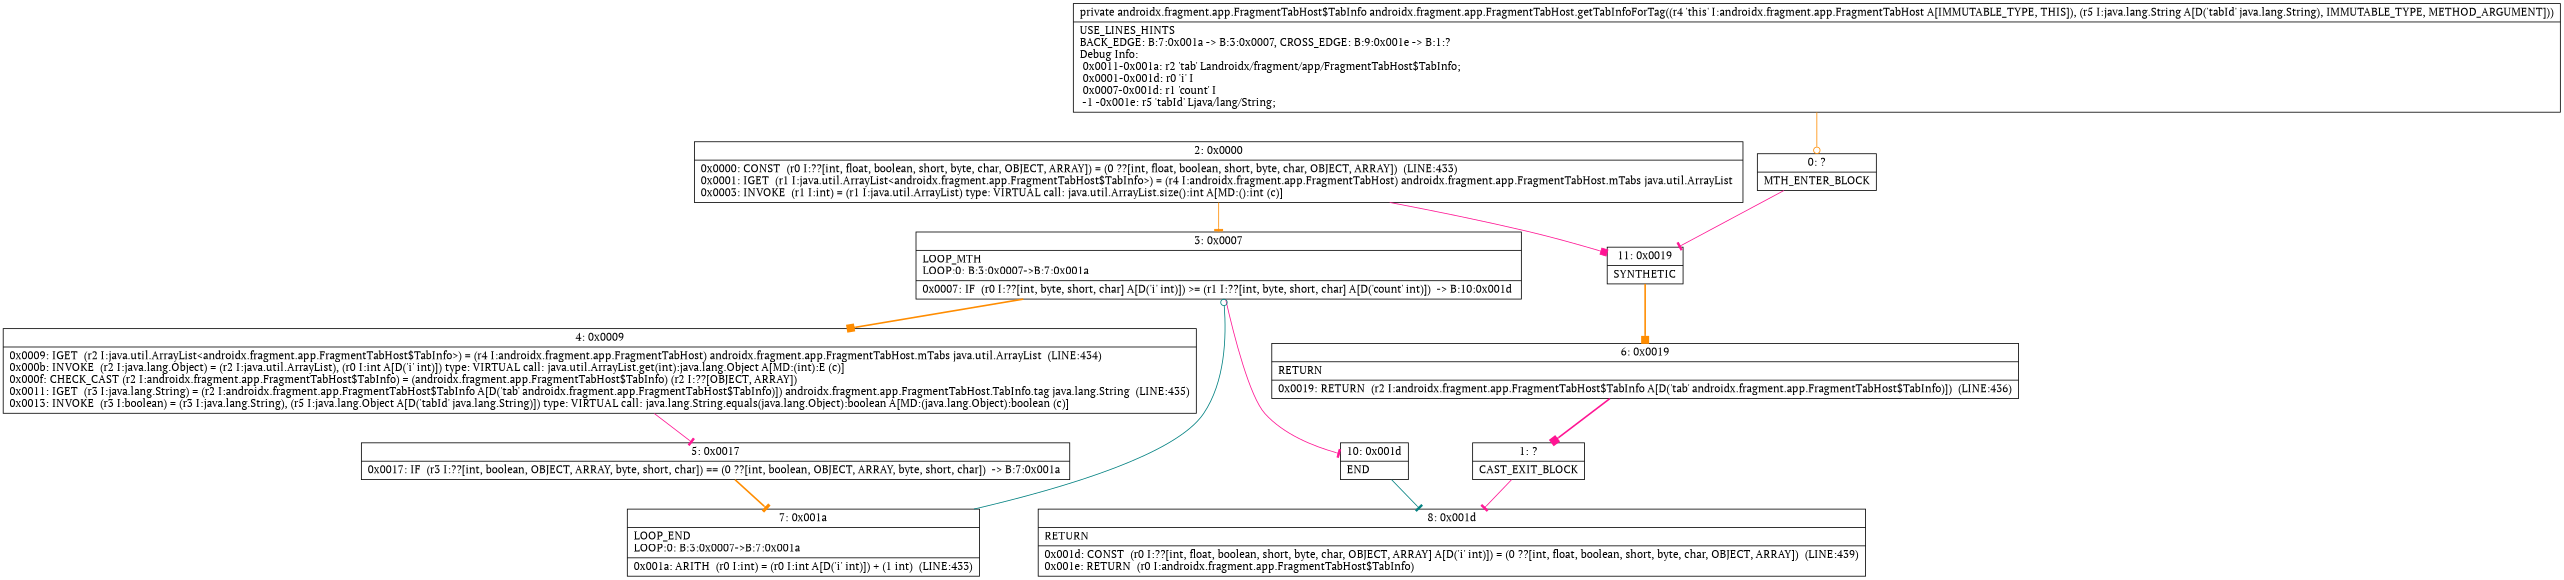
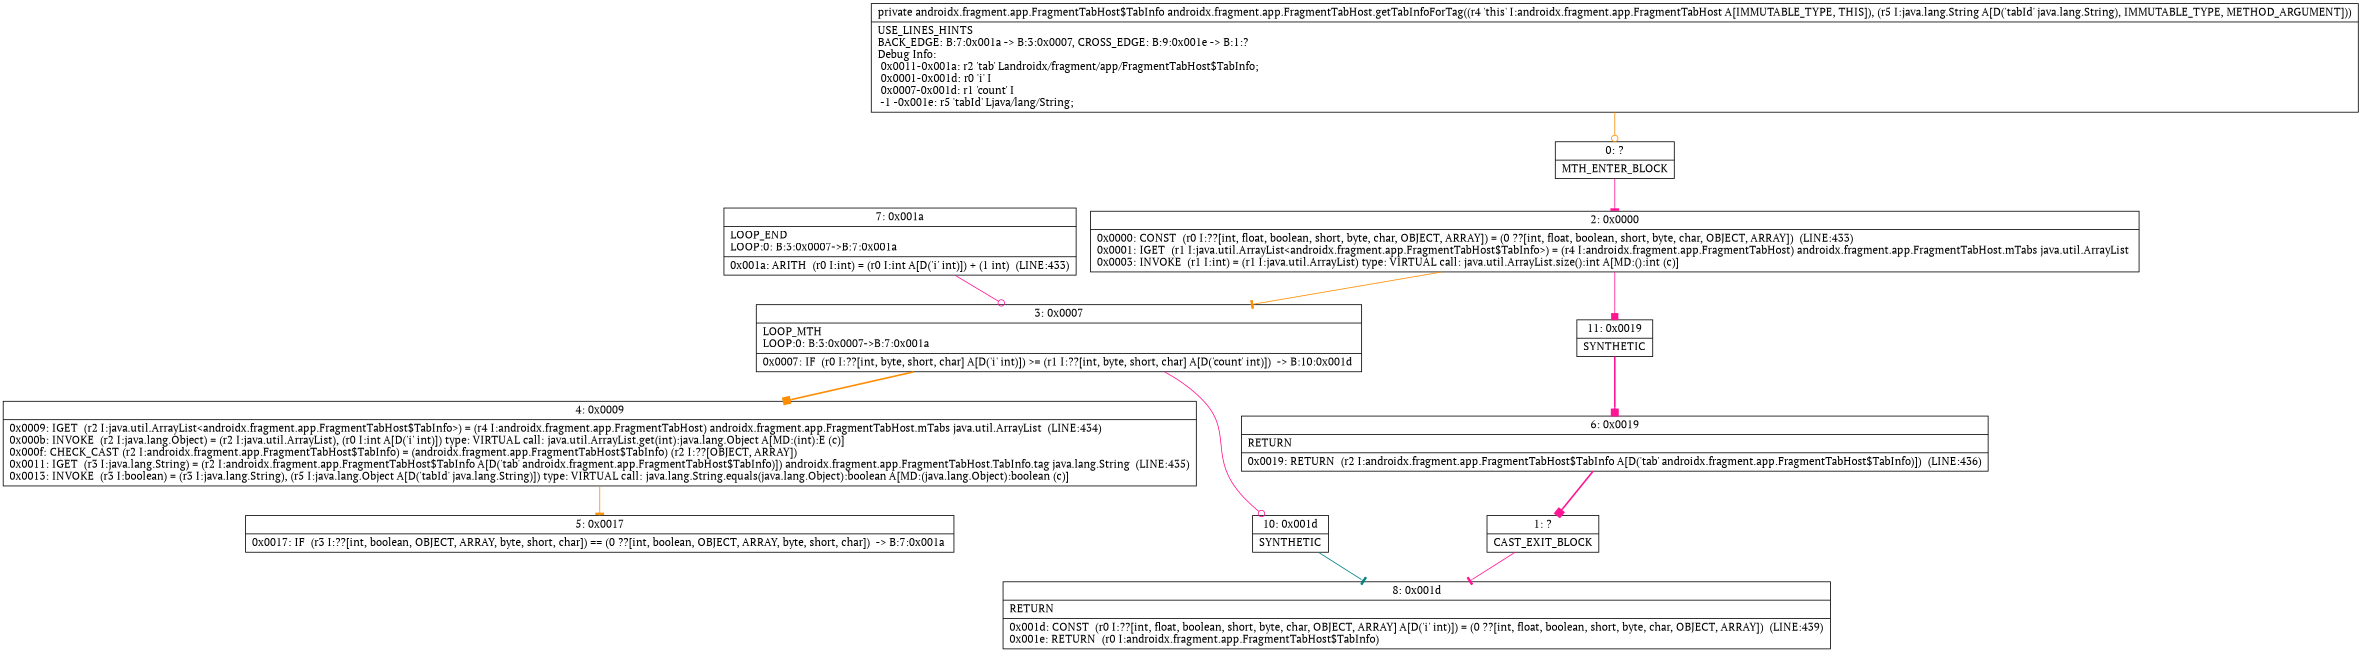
(1733, 218) -> (1615, 193)
(1645, 309) -> (1615, 382)
(1255, 397) -> (1220, 436)
(672, 427) -> (600, 499)
(1147, 454) -> (977, 288)
(1358, 470) -> (1291, 543)
(750, 493) -> none
